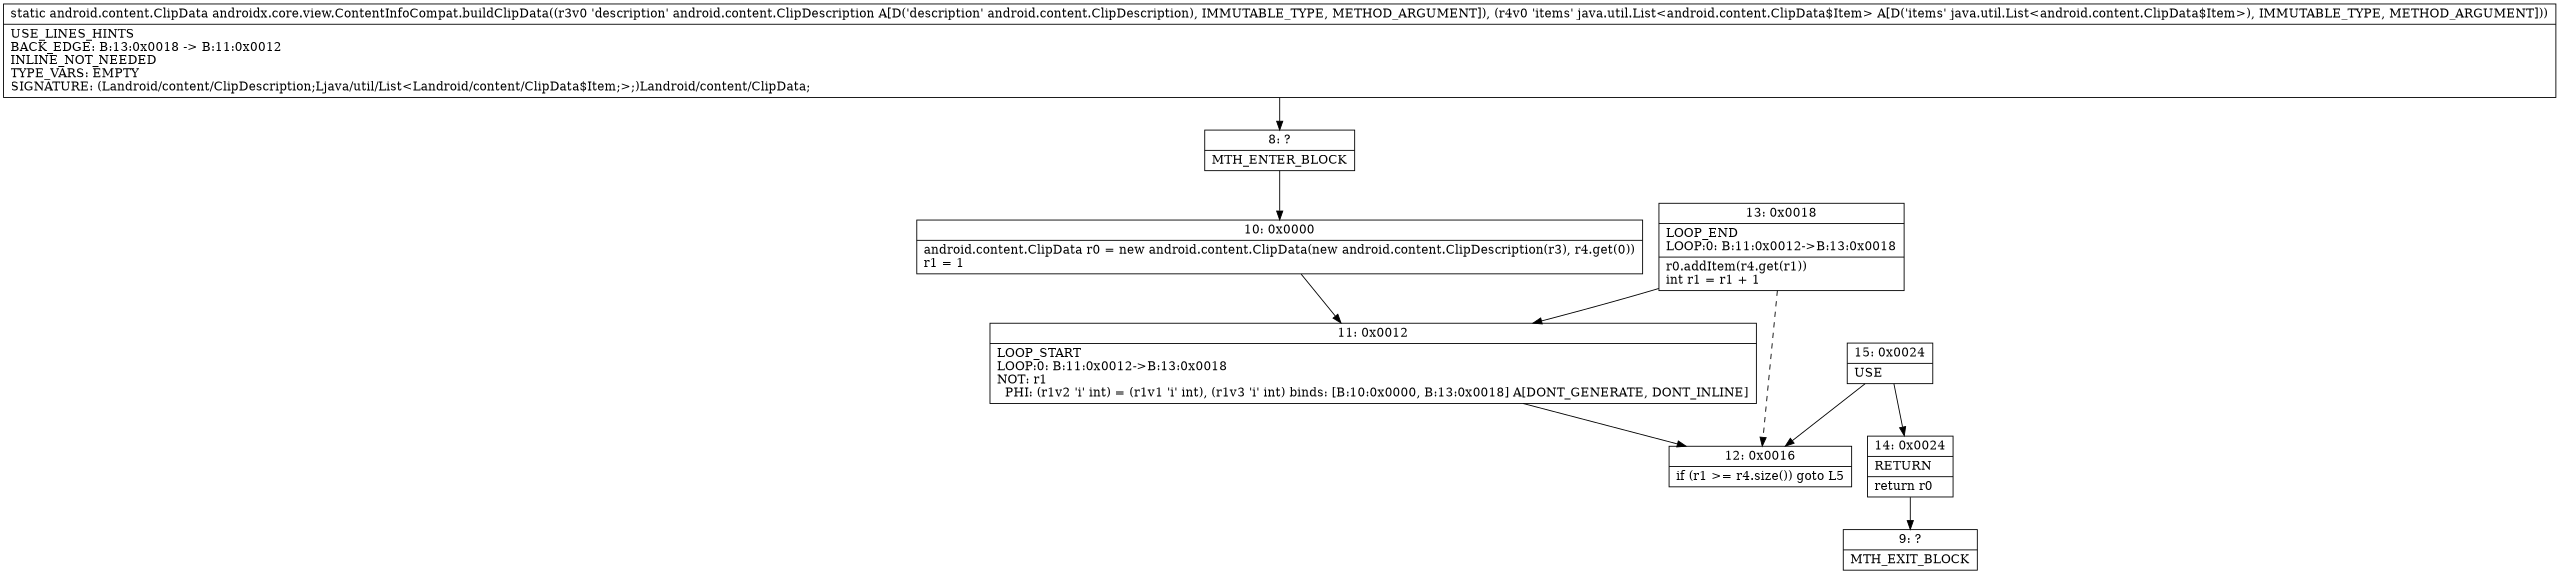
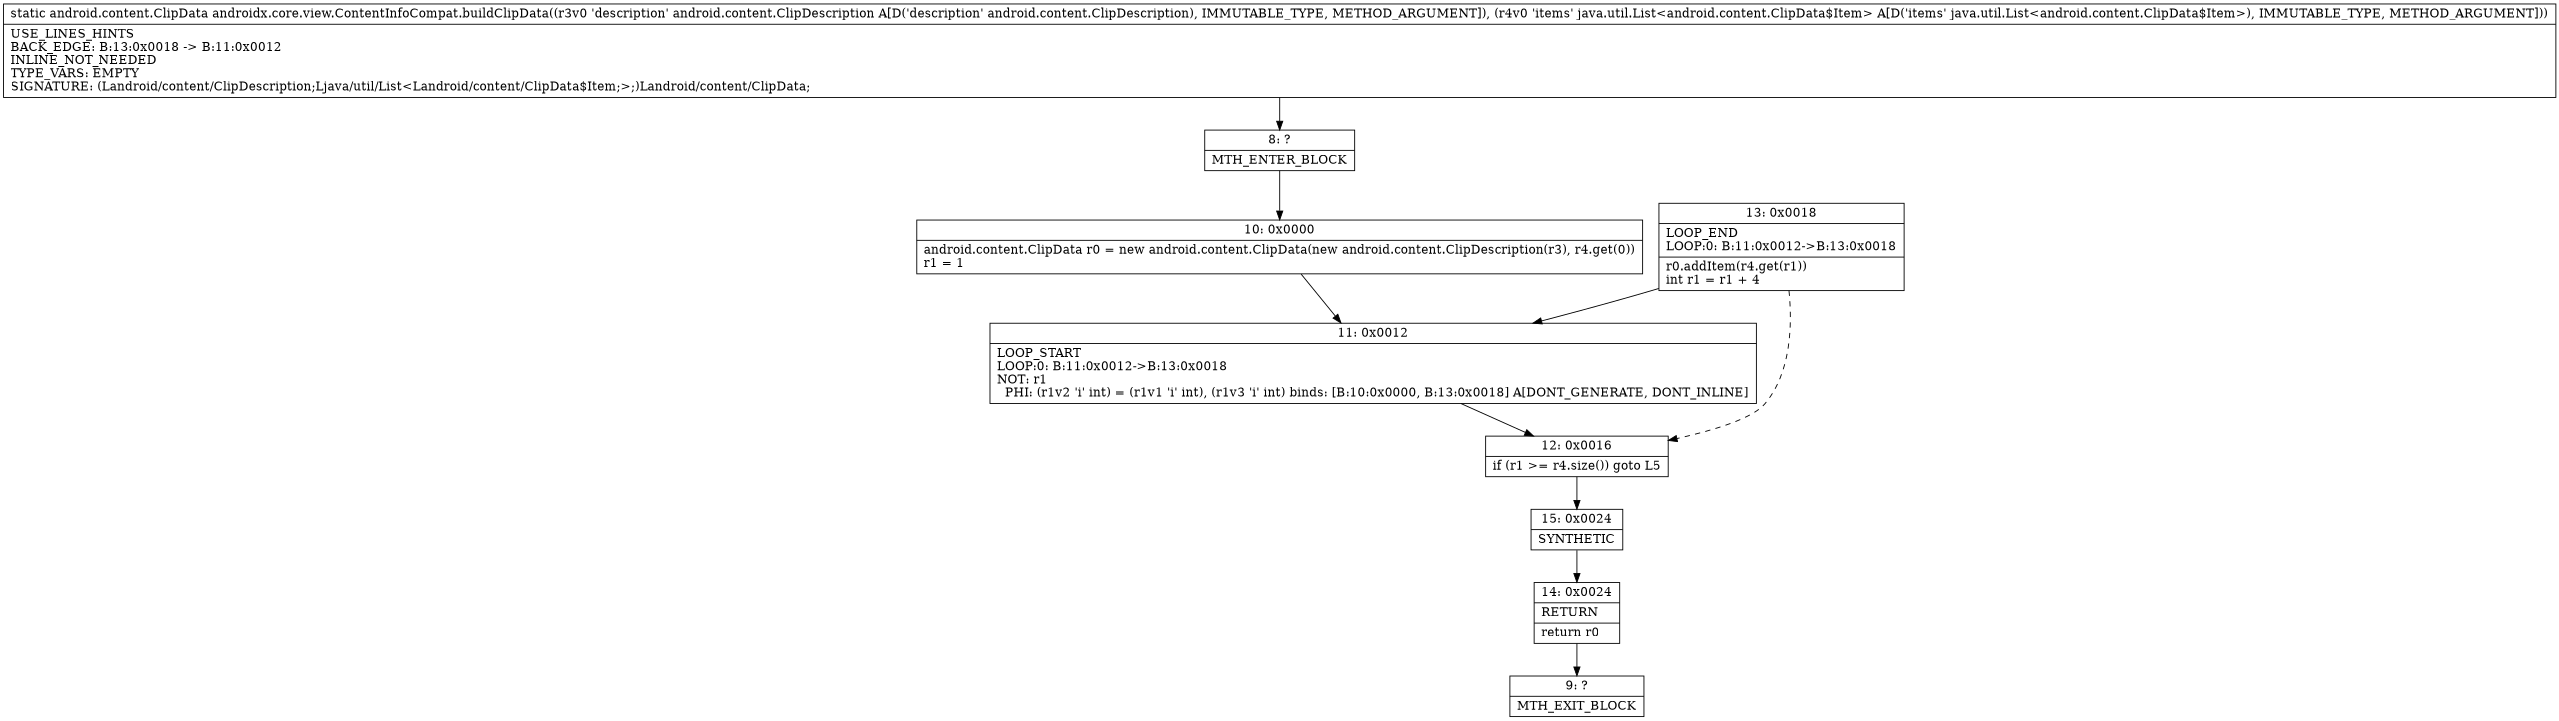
(1713, 280) -> (1713, 280)
(1869, 373) -> (1577, 539)
(1829, 412) -> (1577, 489)
